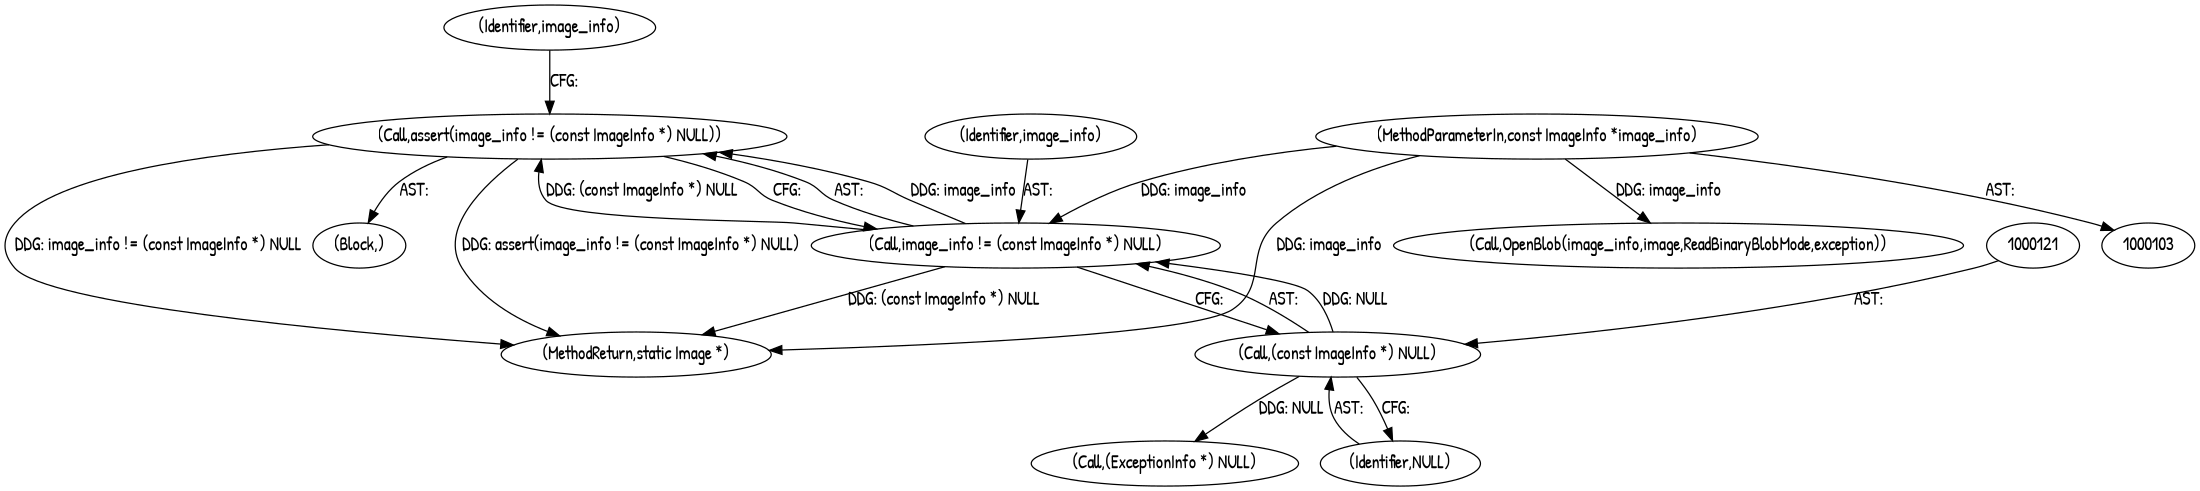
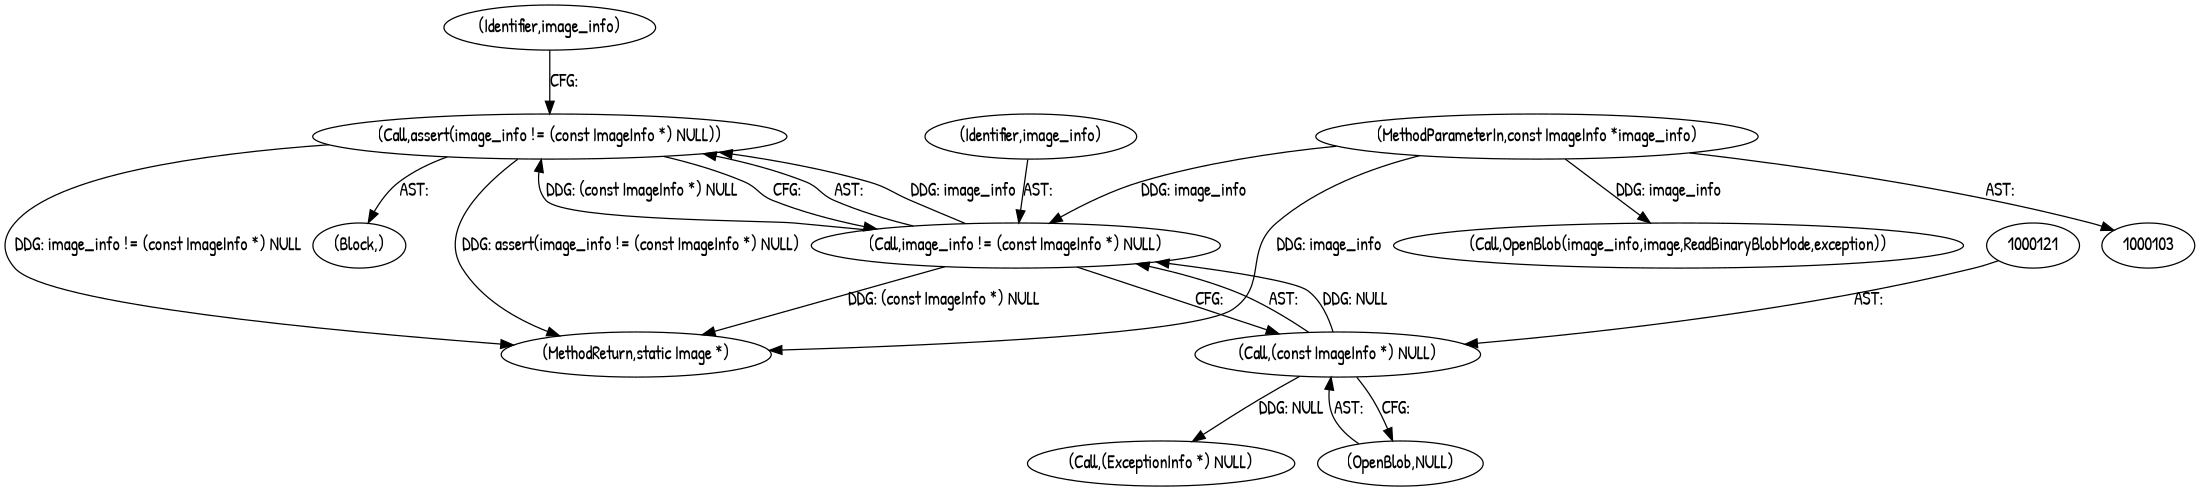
(1400, 464) -> (1400, 464)
